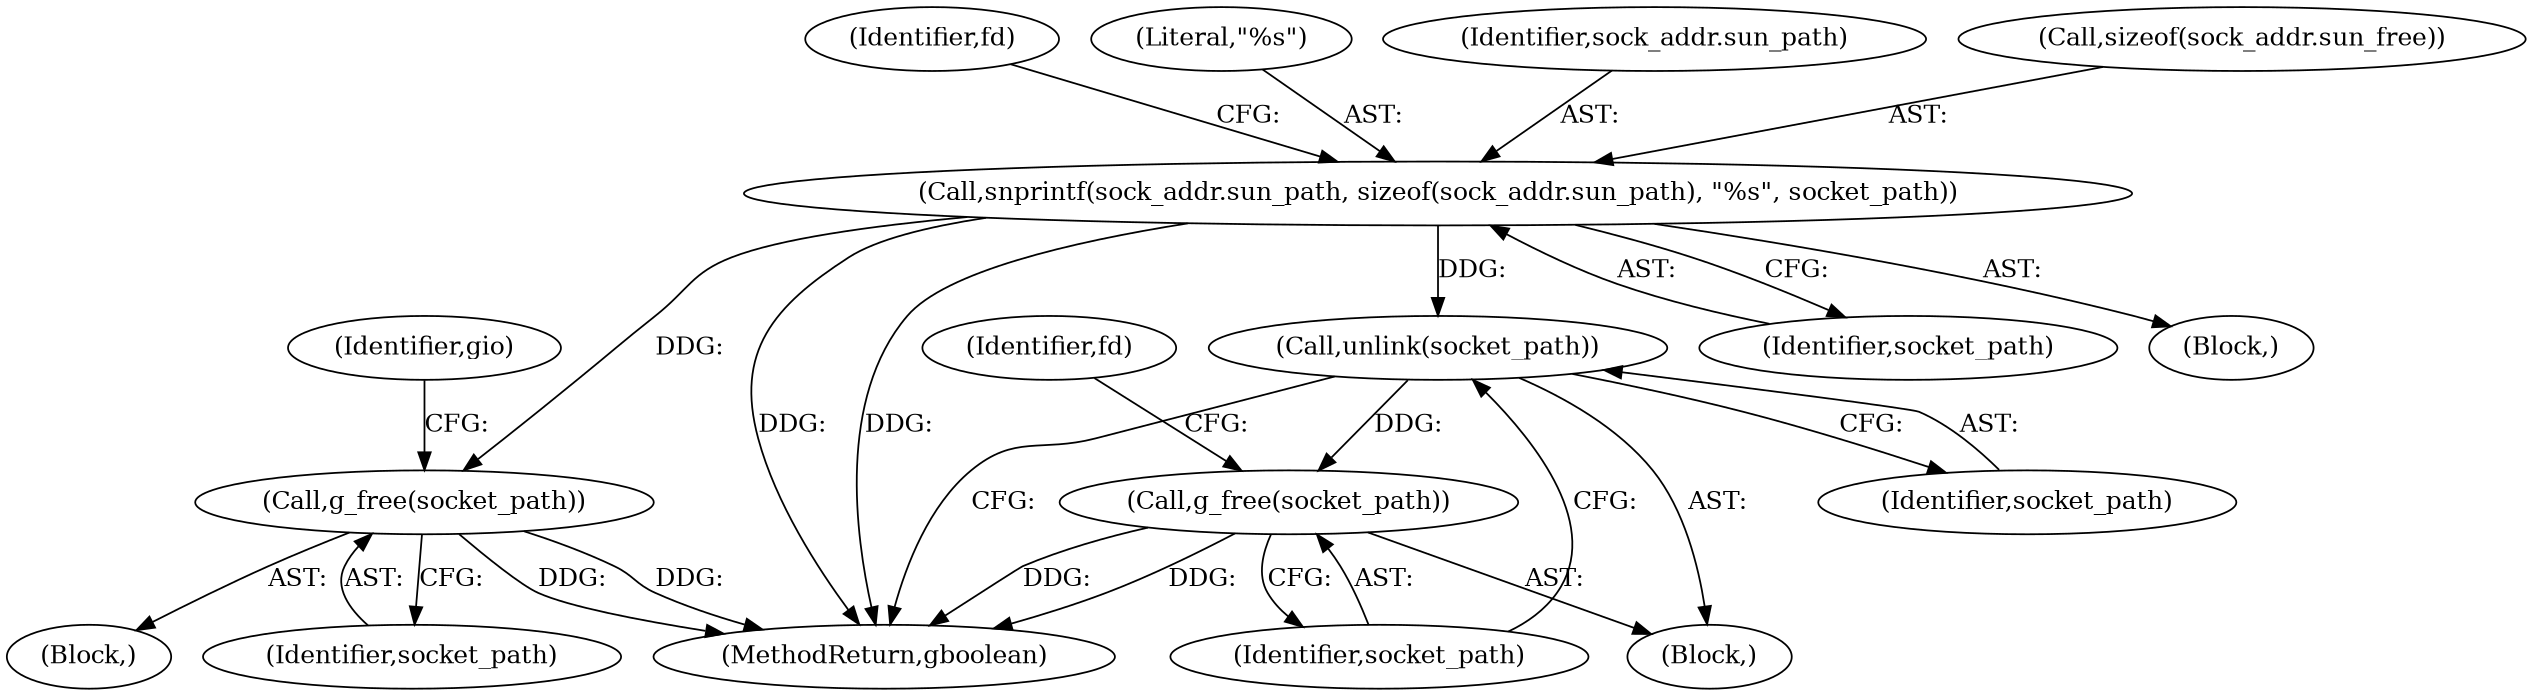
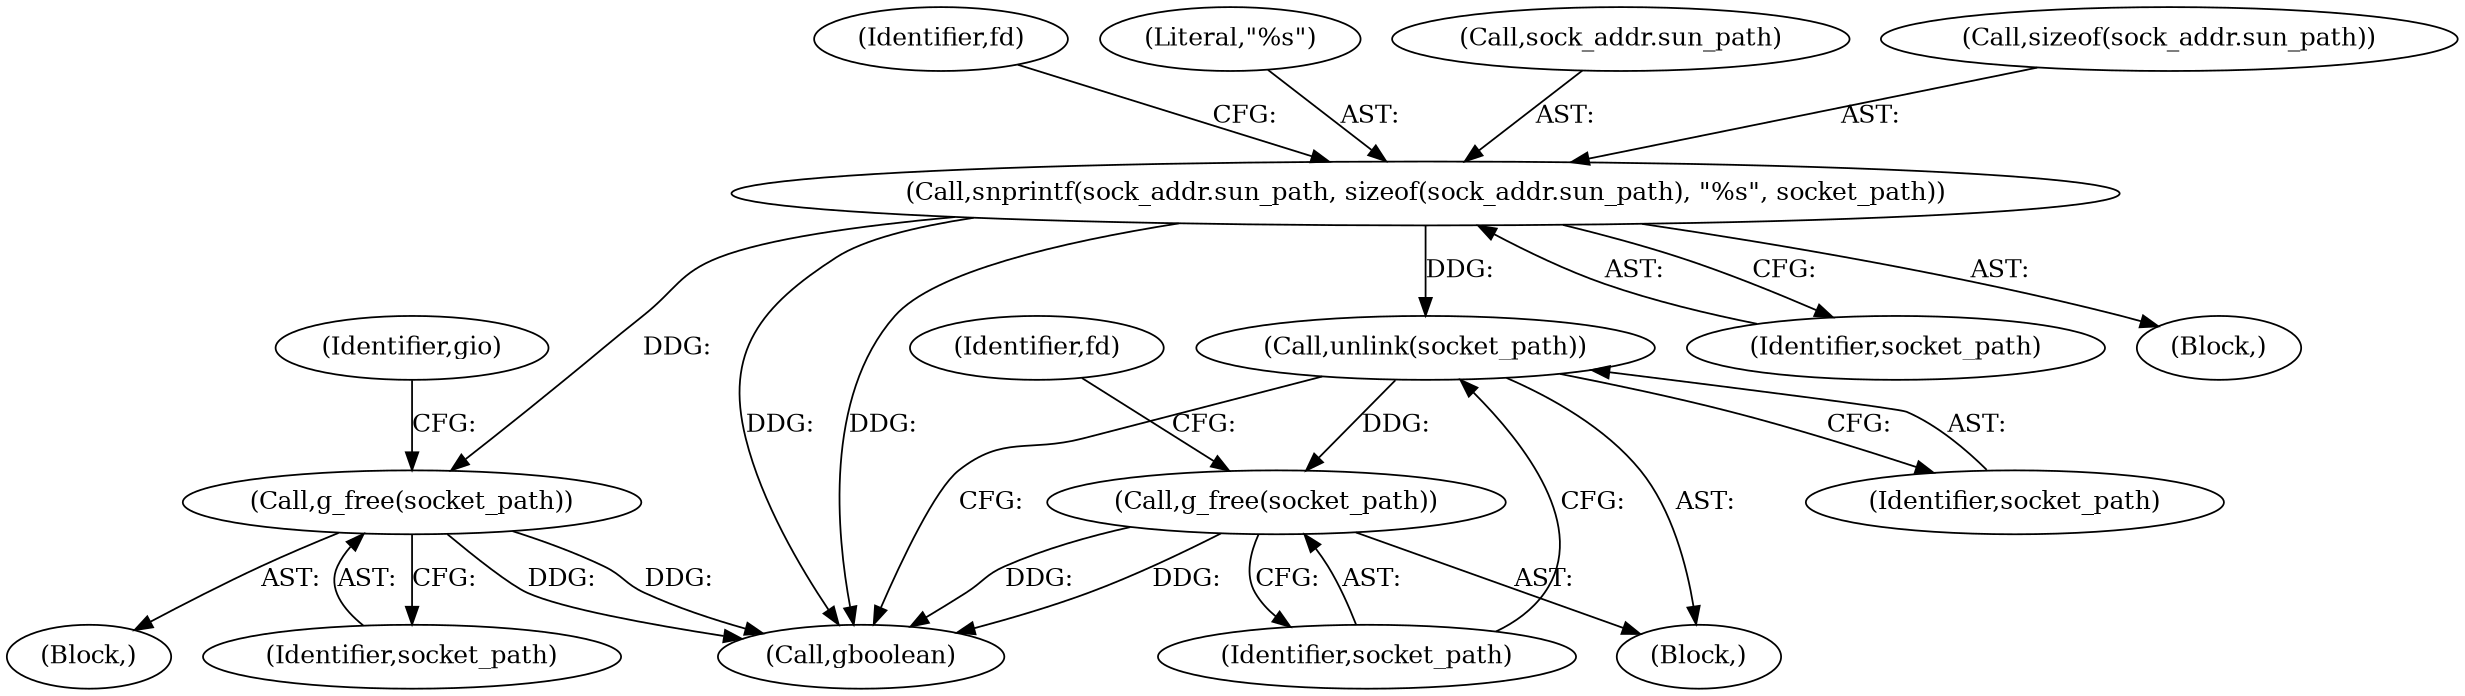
(1655, 39) -> (1621, 39)
(2242, 39) -> (2169, 39)
(884, 657) -> (861, 657)
